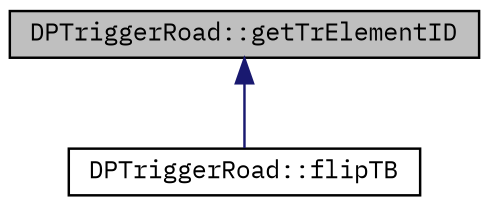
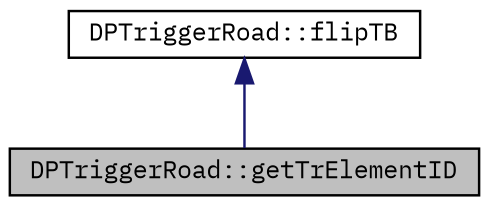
(244, 116) -> (244, 116)
